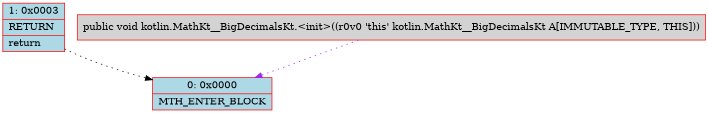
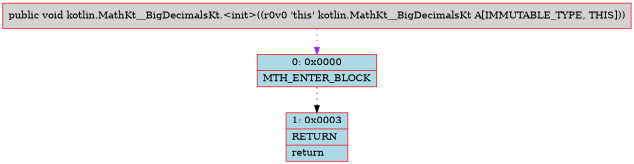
(104, 65) -> (317, 96)
